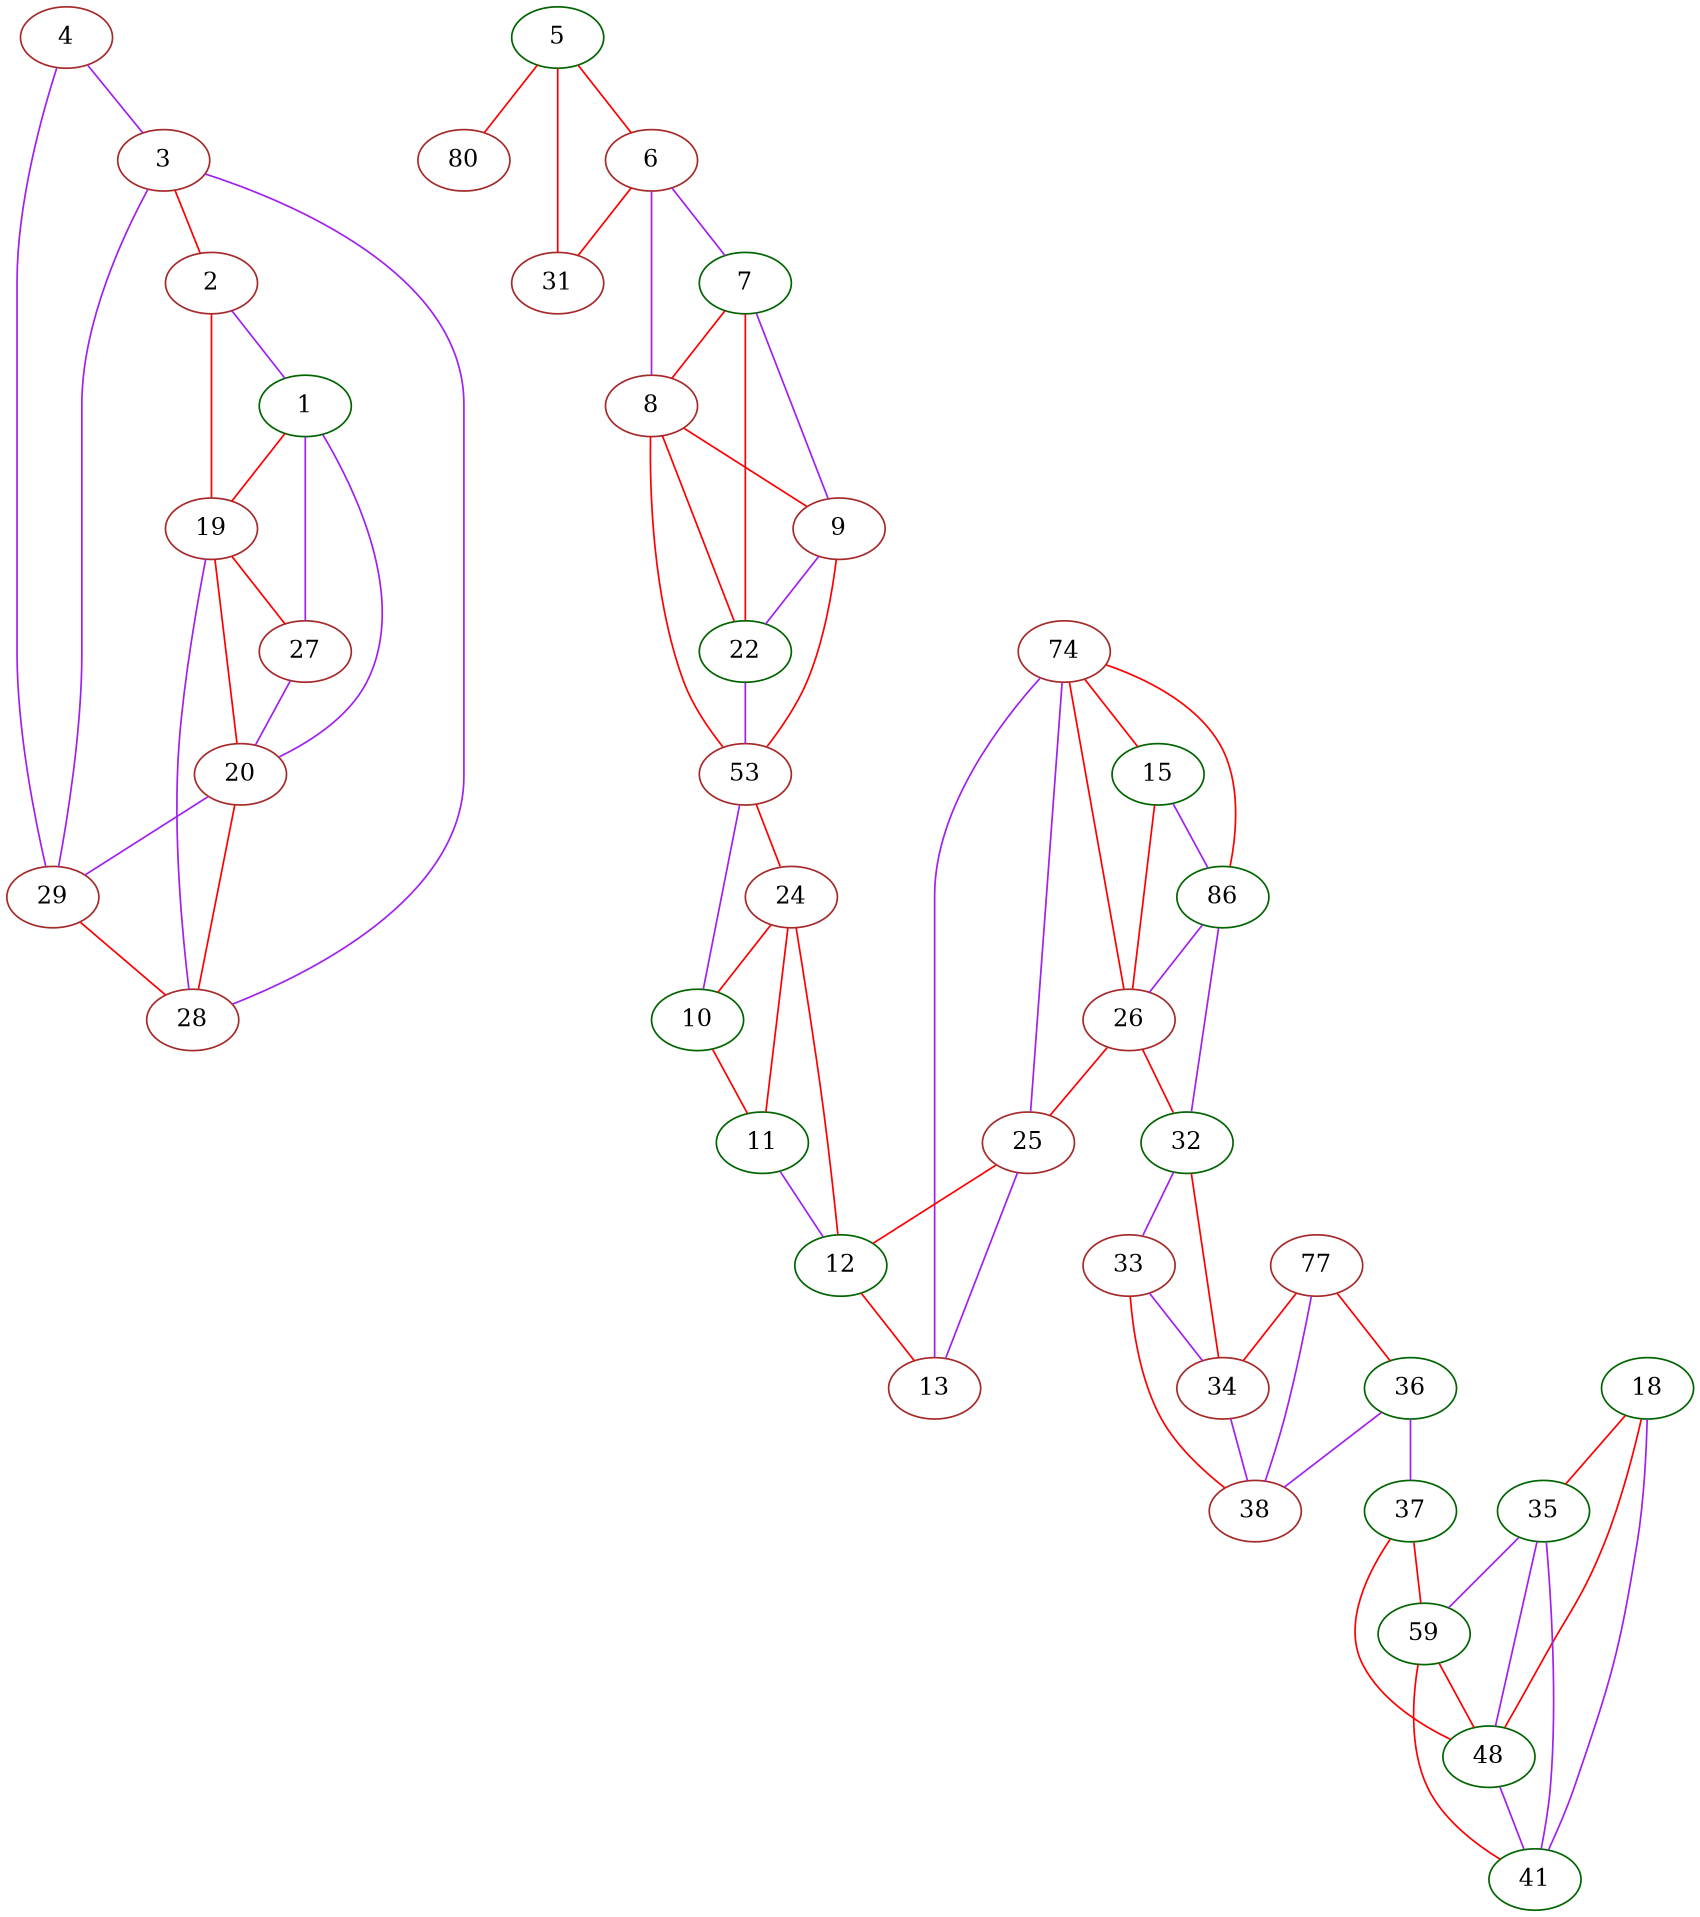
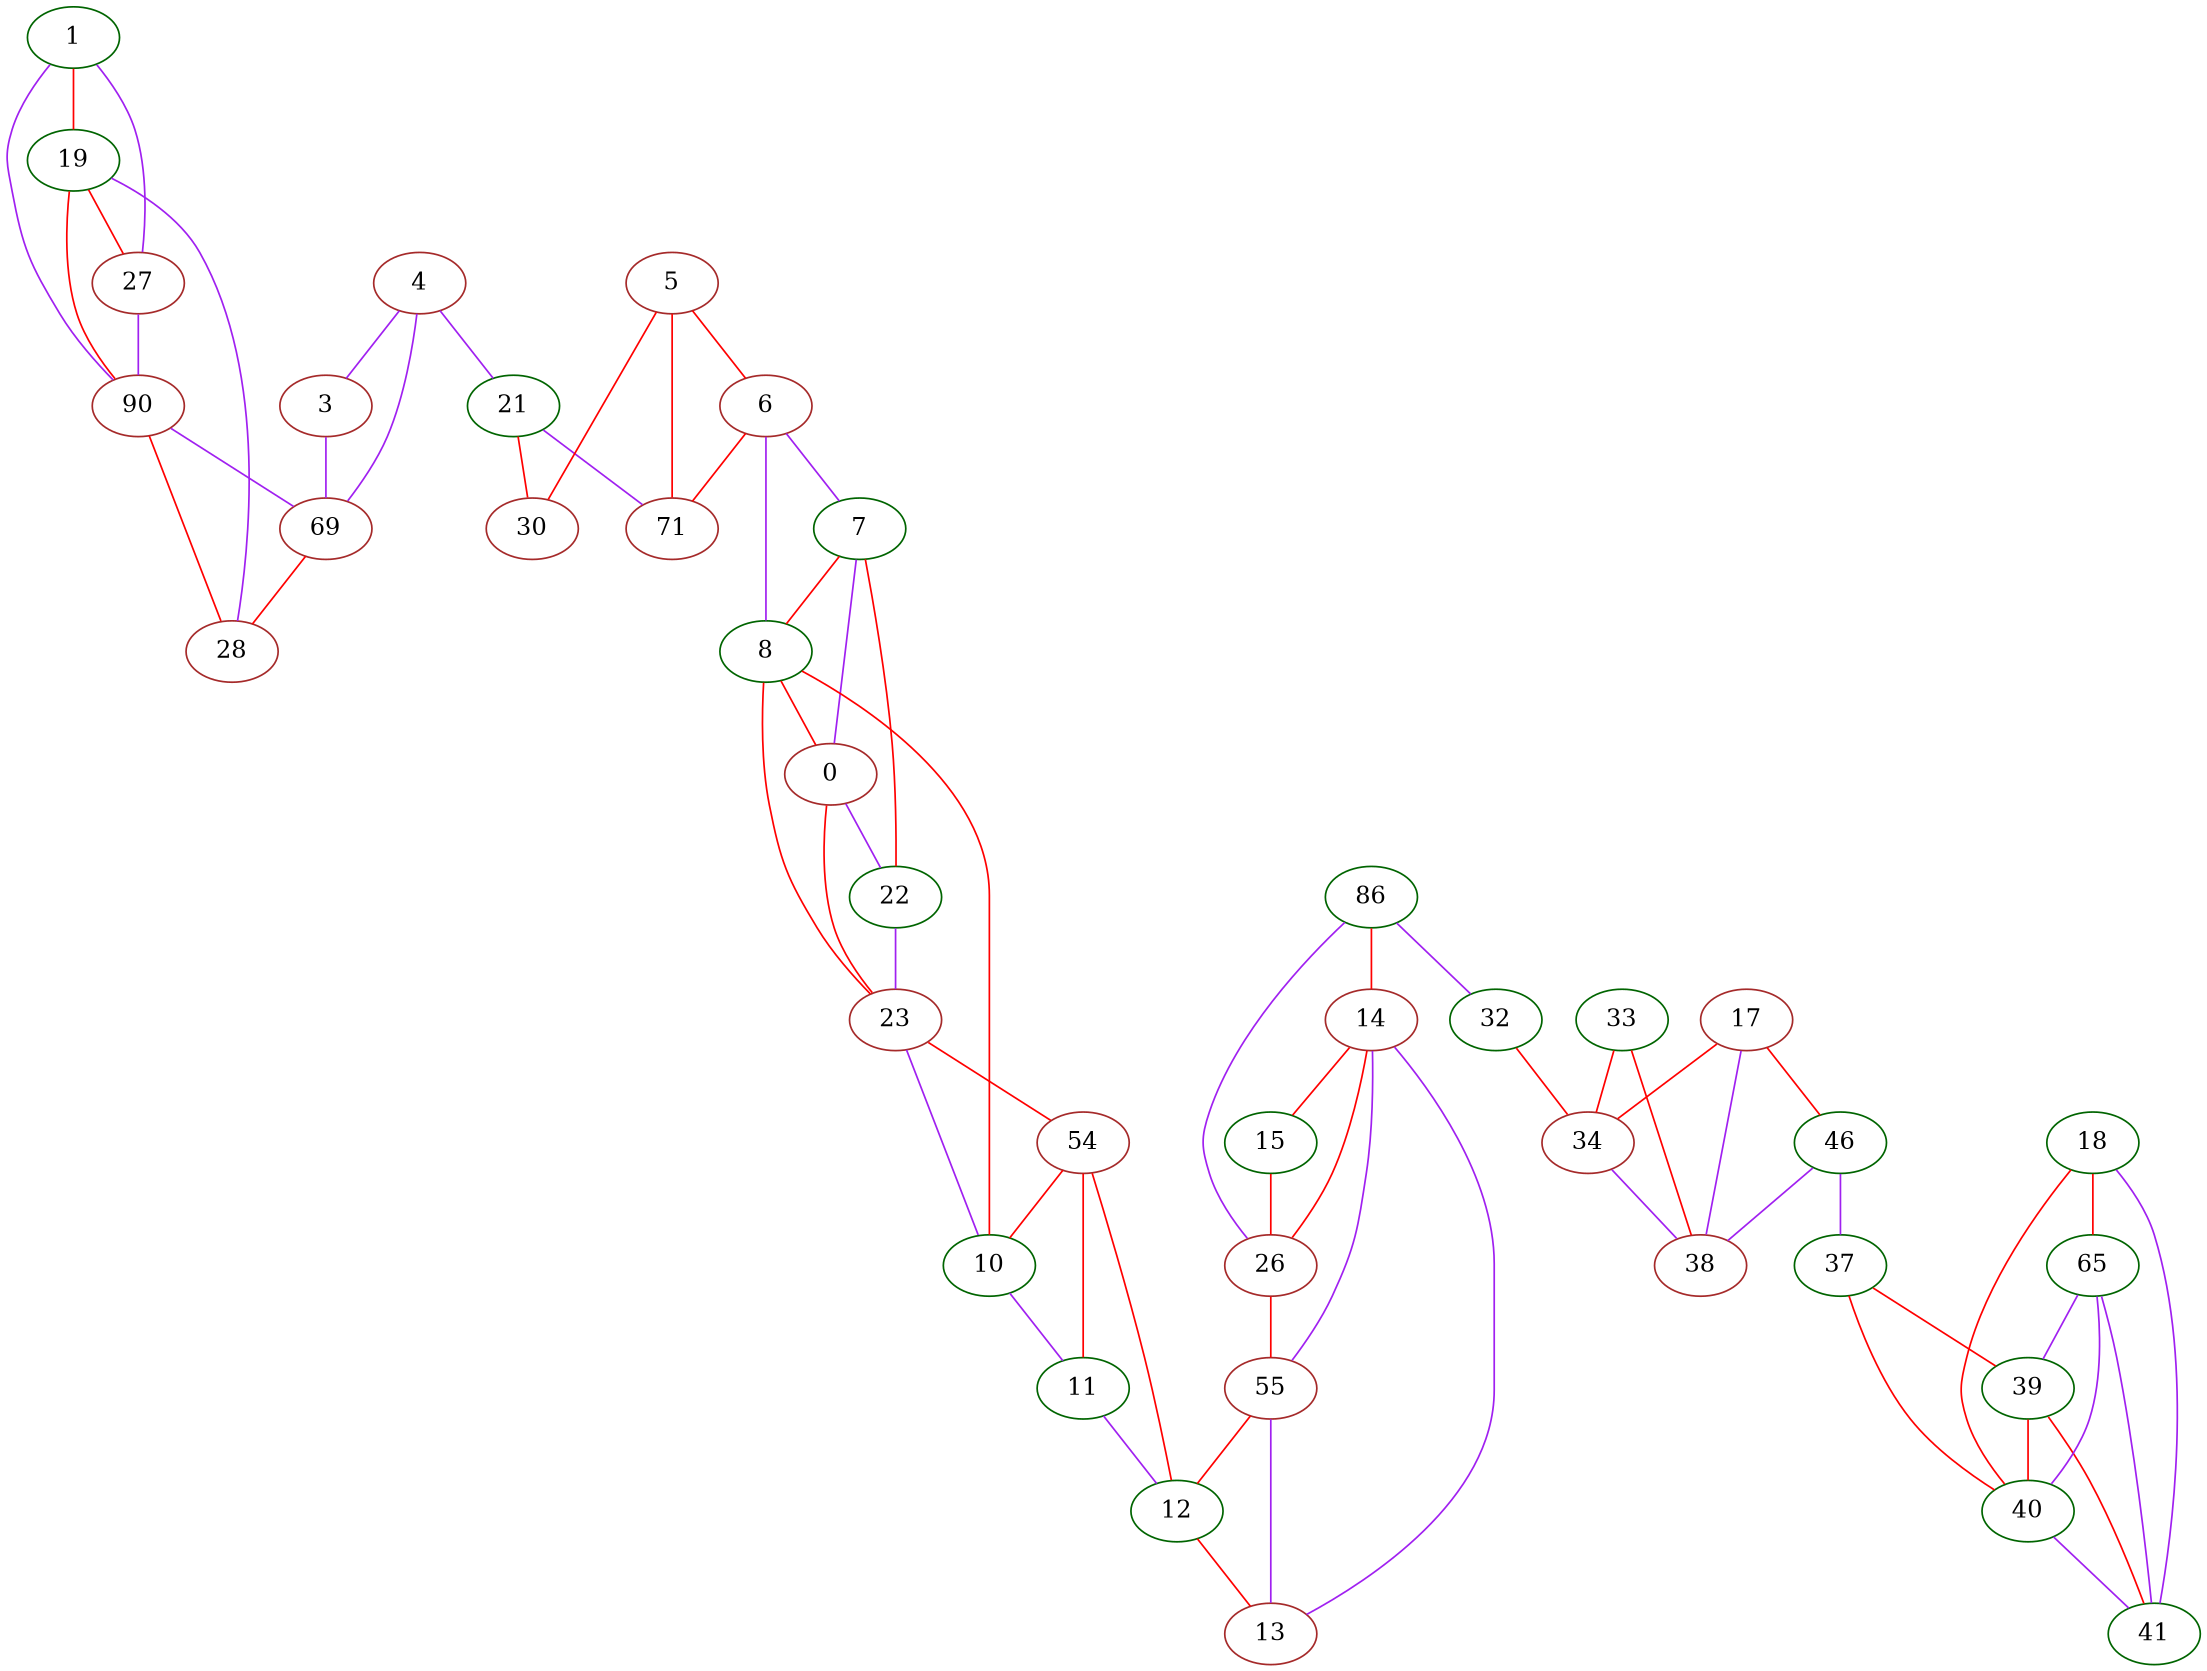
(558, 38) -> (672, 283)
(464, 160) -> (532, 529)
(211, 283) -> none
(558, 283) -> (672, 529)
none -> (514, 406)
(652, 406) -> (766, 652)
(698, 528) -> (989, 912)
(211, 529) -> (73, 160)
(839, 529) -> (831, 774)
(464, 578) -> none
(1064, 652) -> (1371, 1020)
(240, 774) -> (138, 406)
(745, 774) -> (896, 1020)
(1191, 836) -> none
(53, 897) -> (326, 529)
(791, 897) -> (1083, 1143)
(730, 1081) -> (1036, 1327)
(1158, 1081) -> none
(1028, 1143) -> (1271, 1388)
(1158, 1204) -> none
(1129, 1266) -> (1622, 1020)
(1317, 1266) -> (1747, 1020)
(1176, 1327) -> (1605, 1081)
(1410, 1388) -> (1840, 1143)
(1544, 1511) -> (2093, 1266)
(1424, 1634) -> (2028, 1388)
(1489, 1757) -> (2028, 1511)
